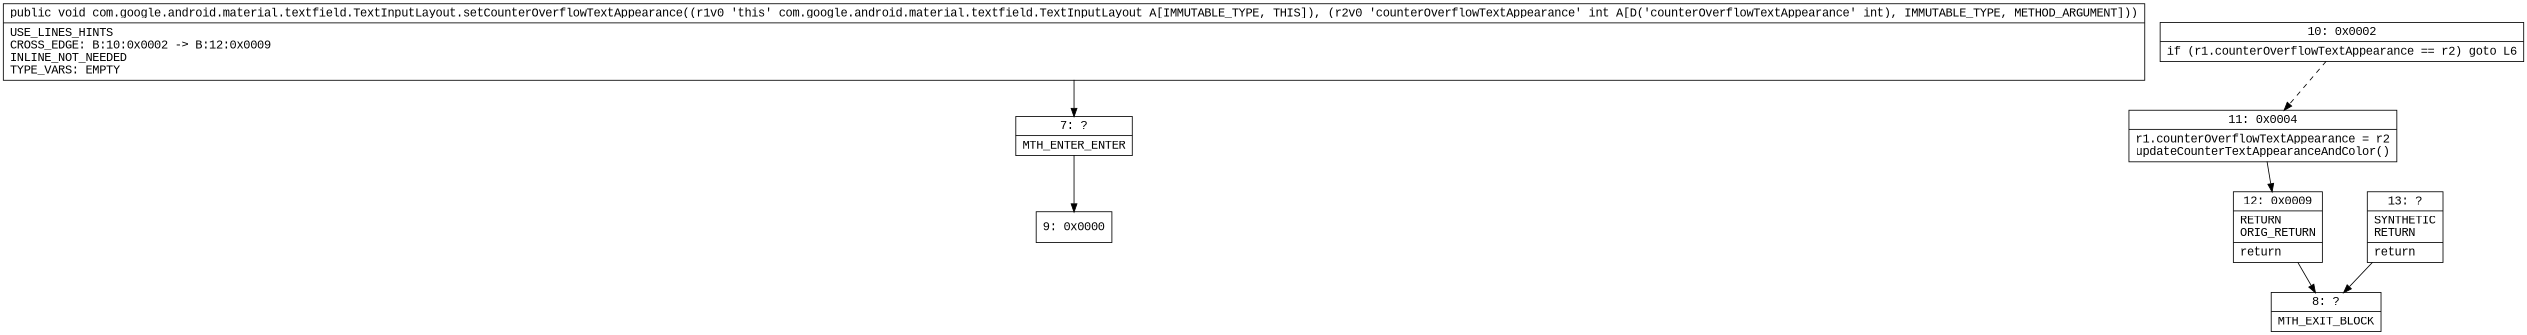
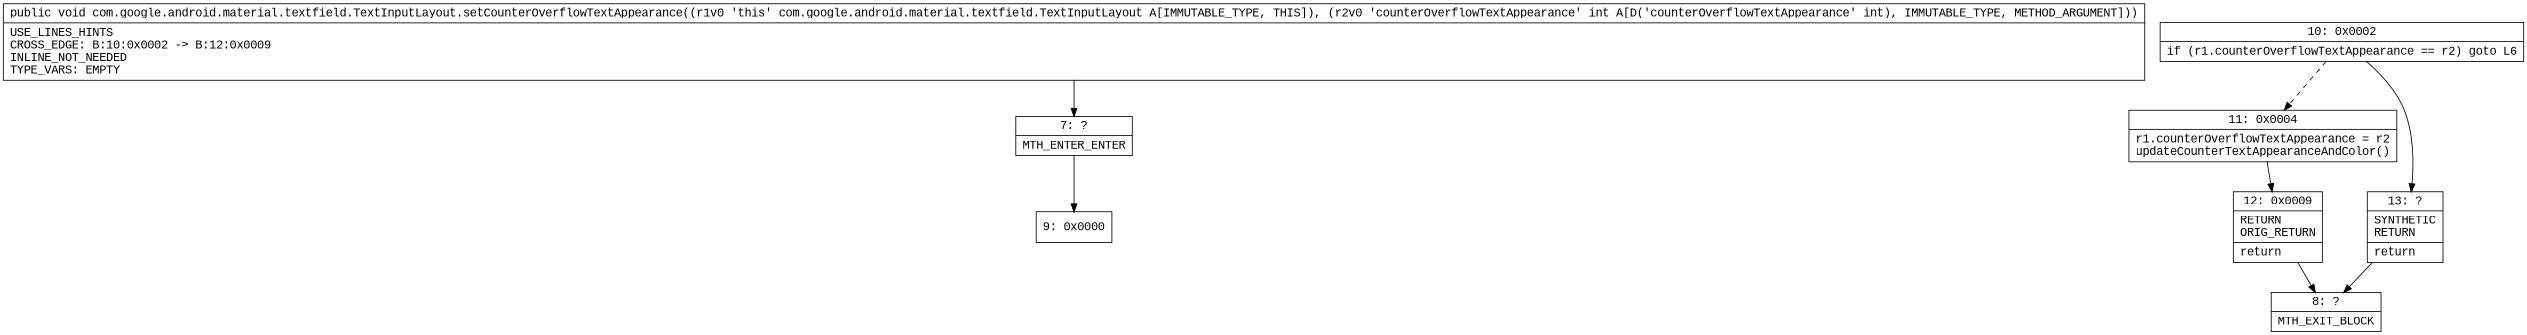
none -> (2406, 116)
